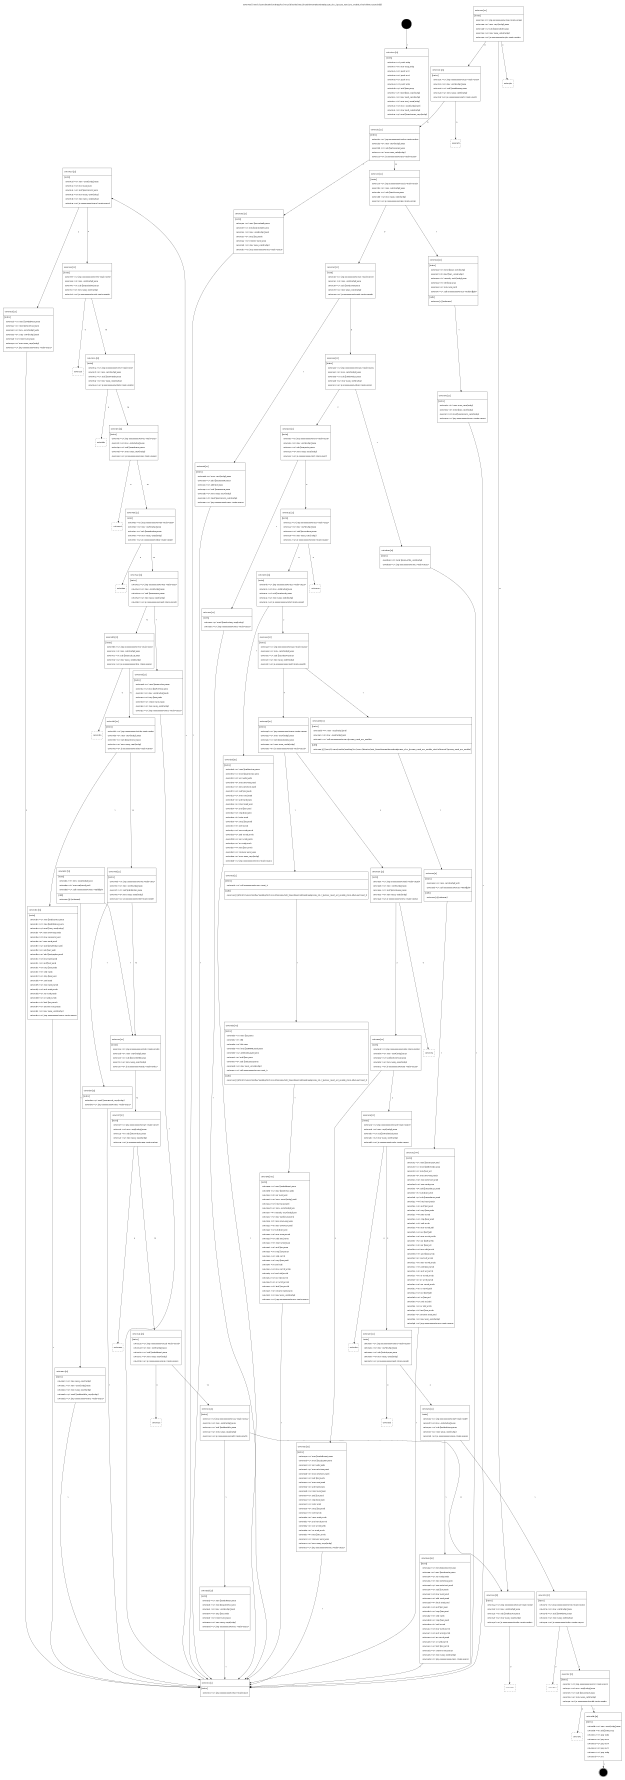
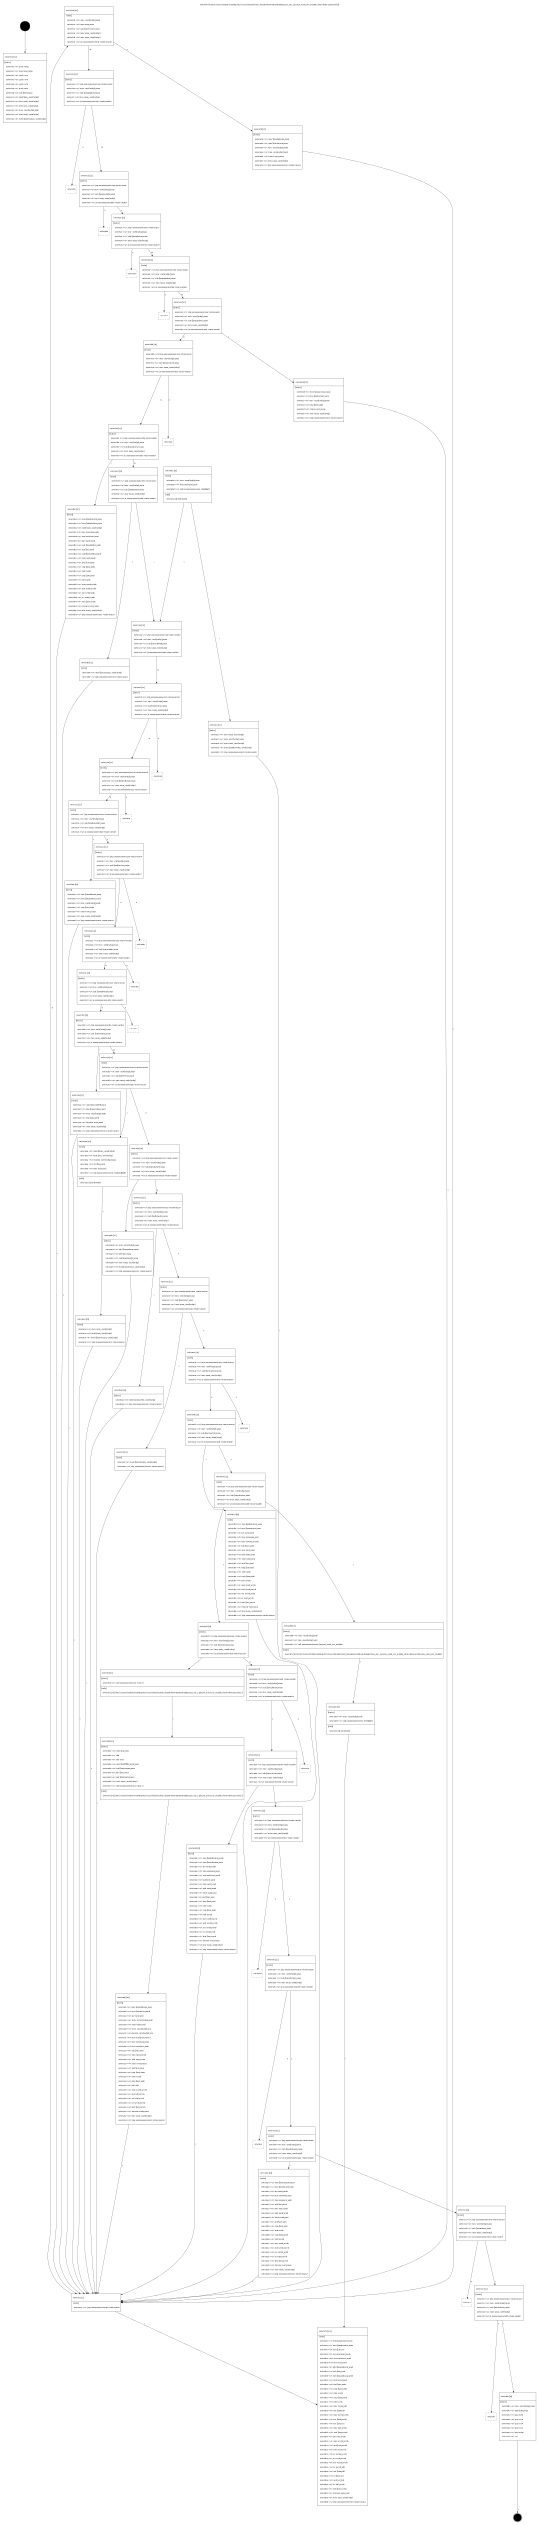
(498, 816) -> (119, 902)
(416, 1562) -> (215, 2358)
